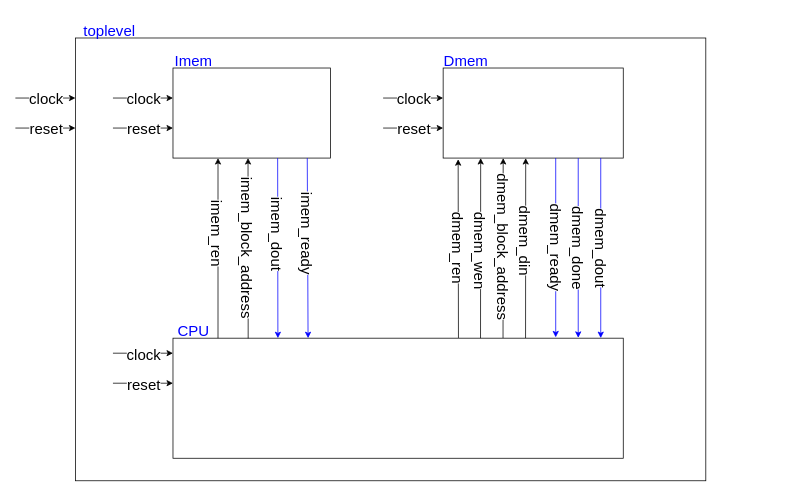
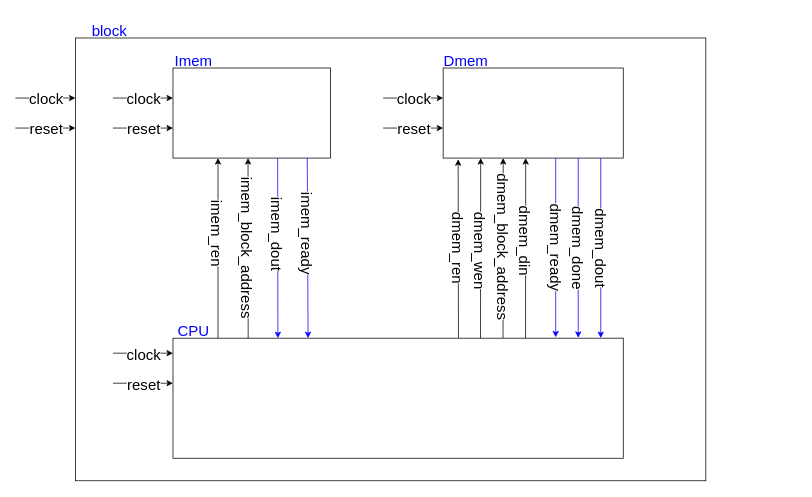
(110, 30) -> (110, 30)
